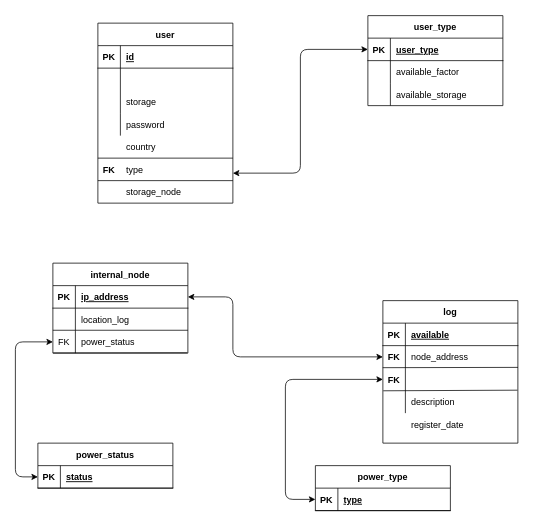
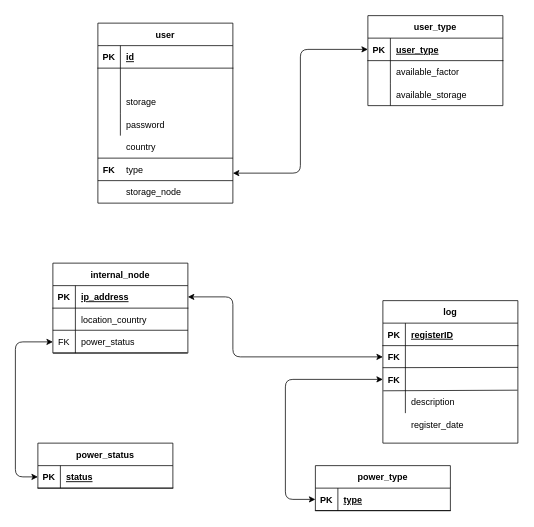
(108, 320) -> (119, 320)
(430, 335) -> (435, 335)
(462, 357) -> none
